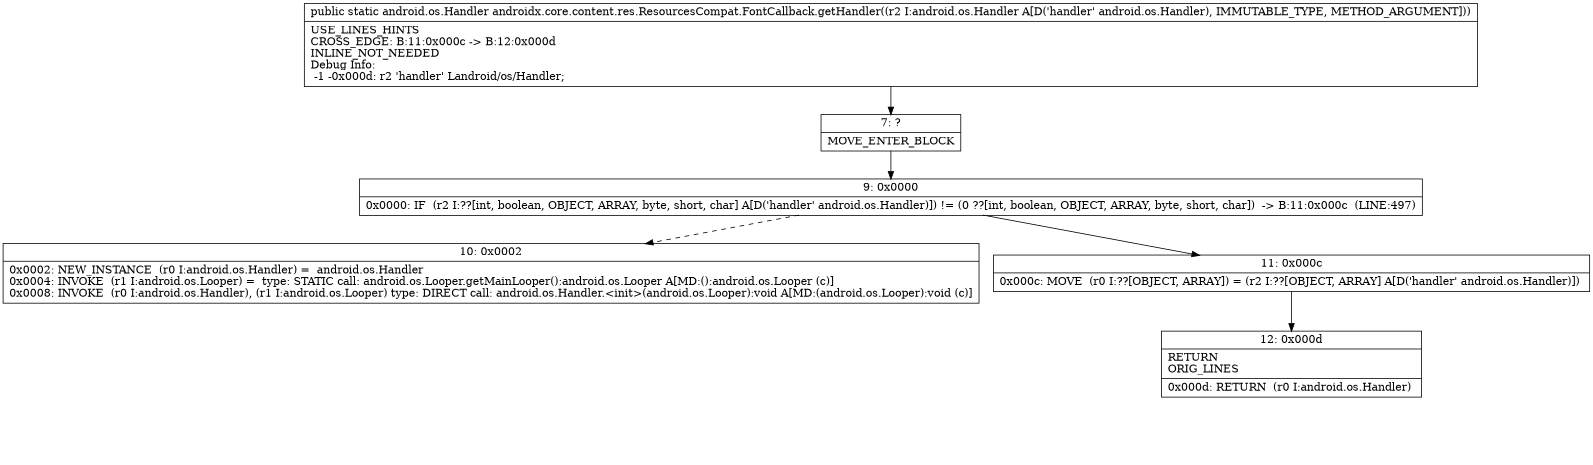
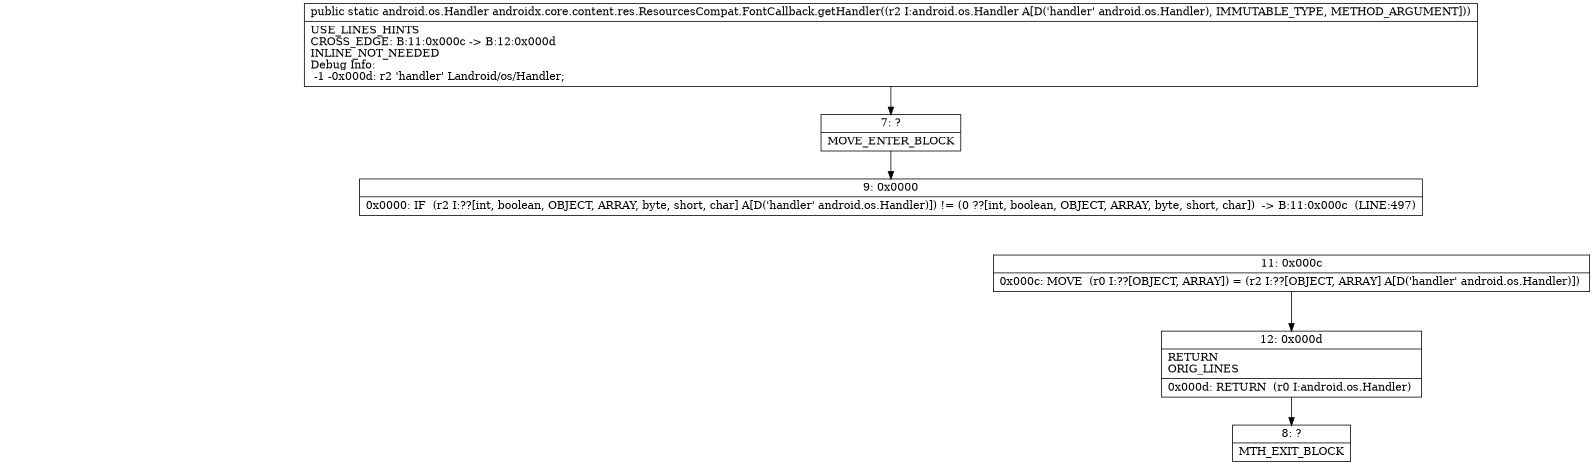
(1087, 235) -> none
(491, 273) -> none
none -> (1292, 443)
